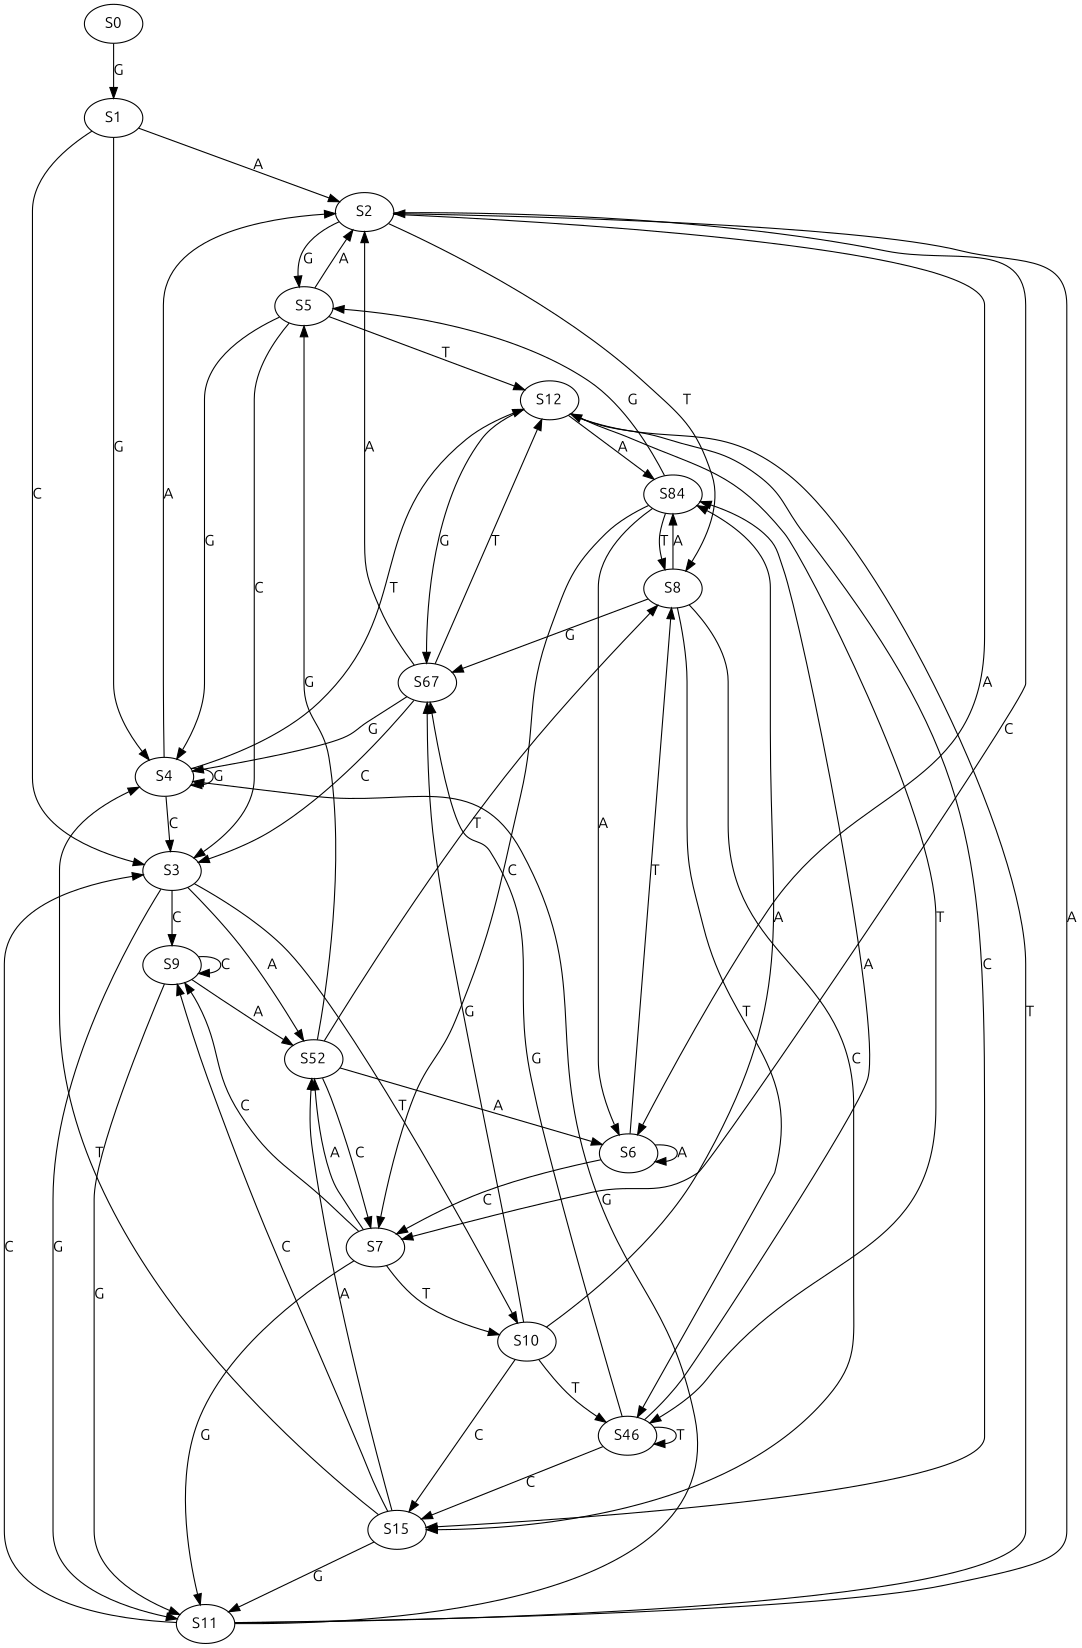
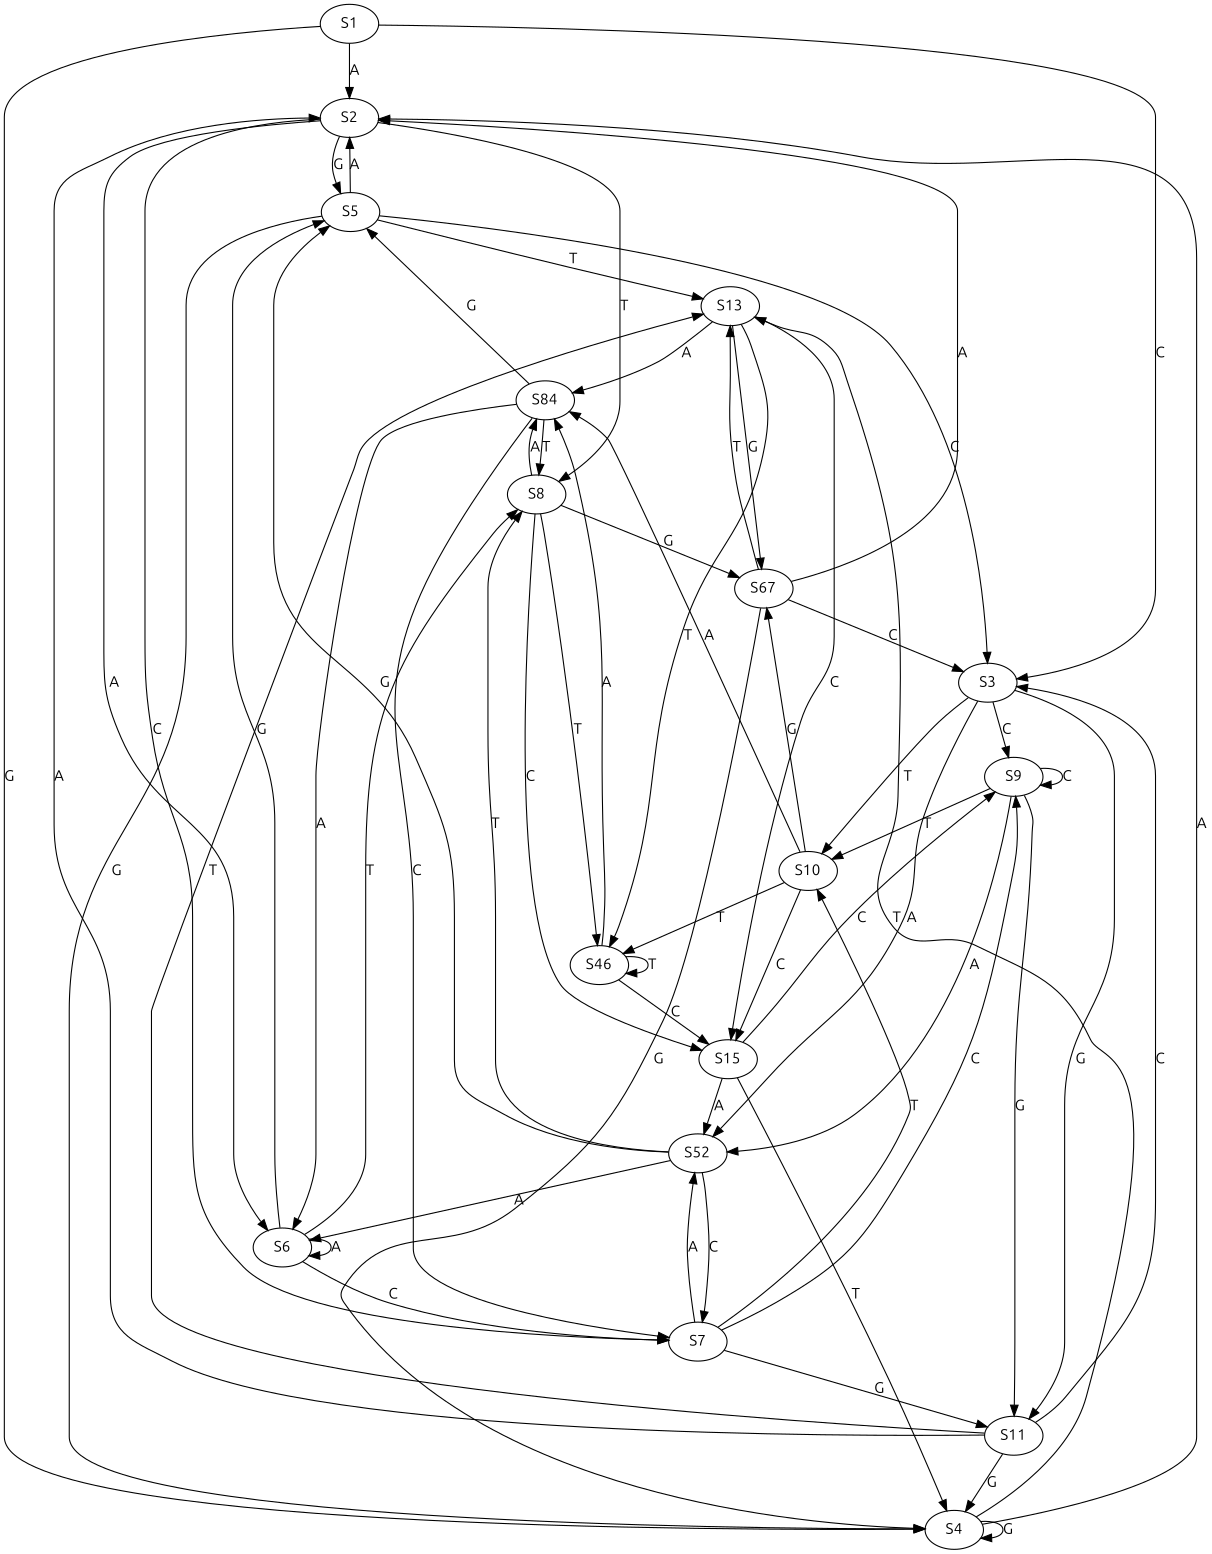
(114, 24) -> none
(550, 400) -> (730, 306)
none -> (245, 708)
(168, 818) -> none
none -> (912, 823)
(528, 1058) -> none
(306, 1574) -> none
